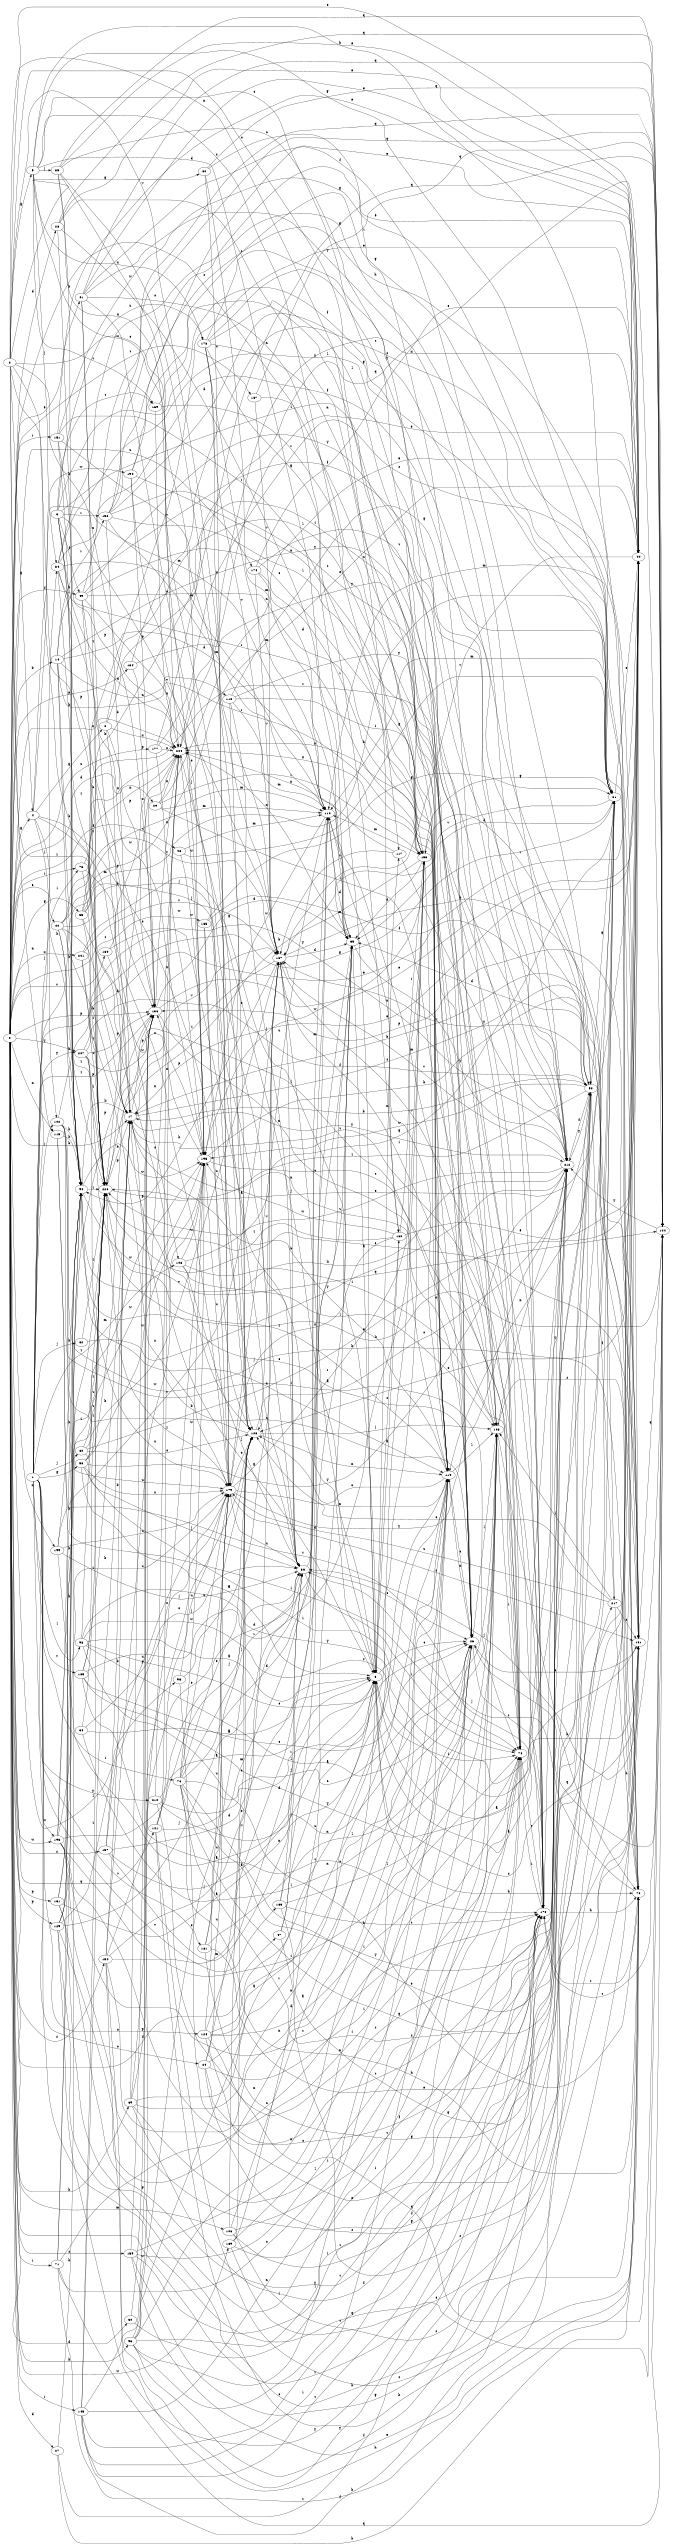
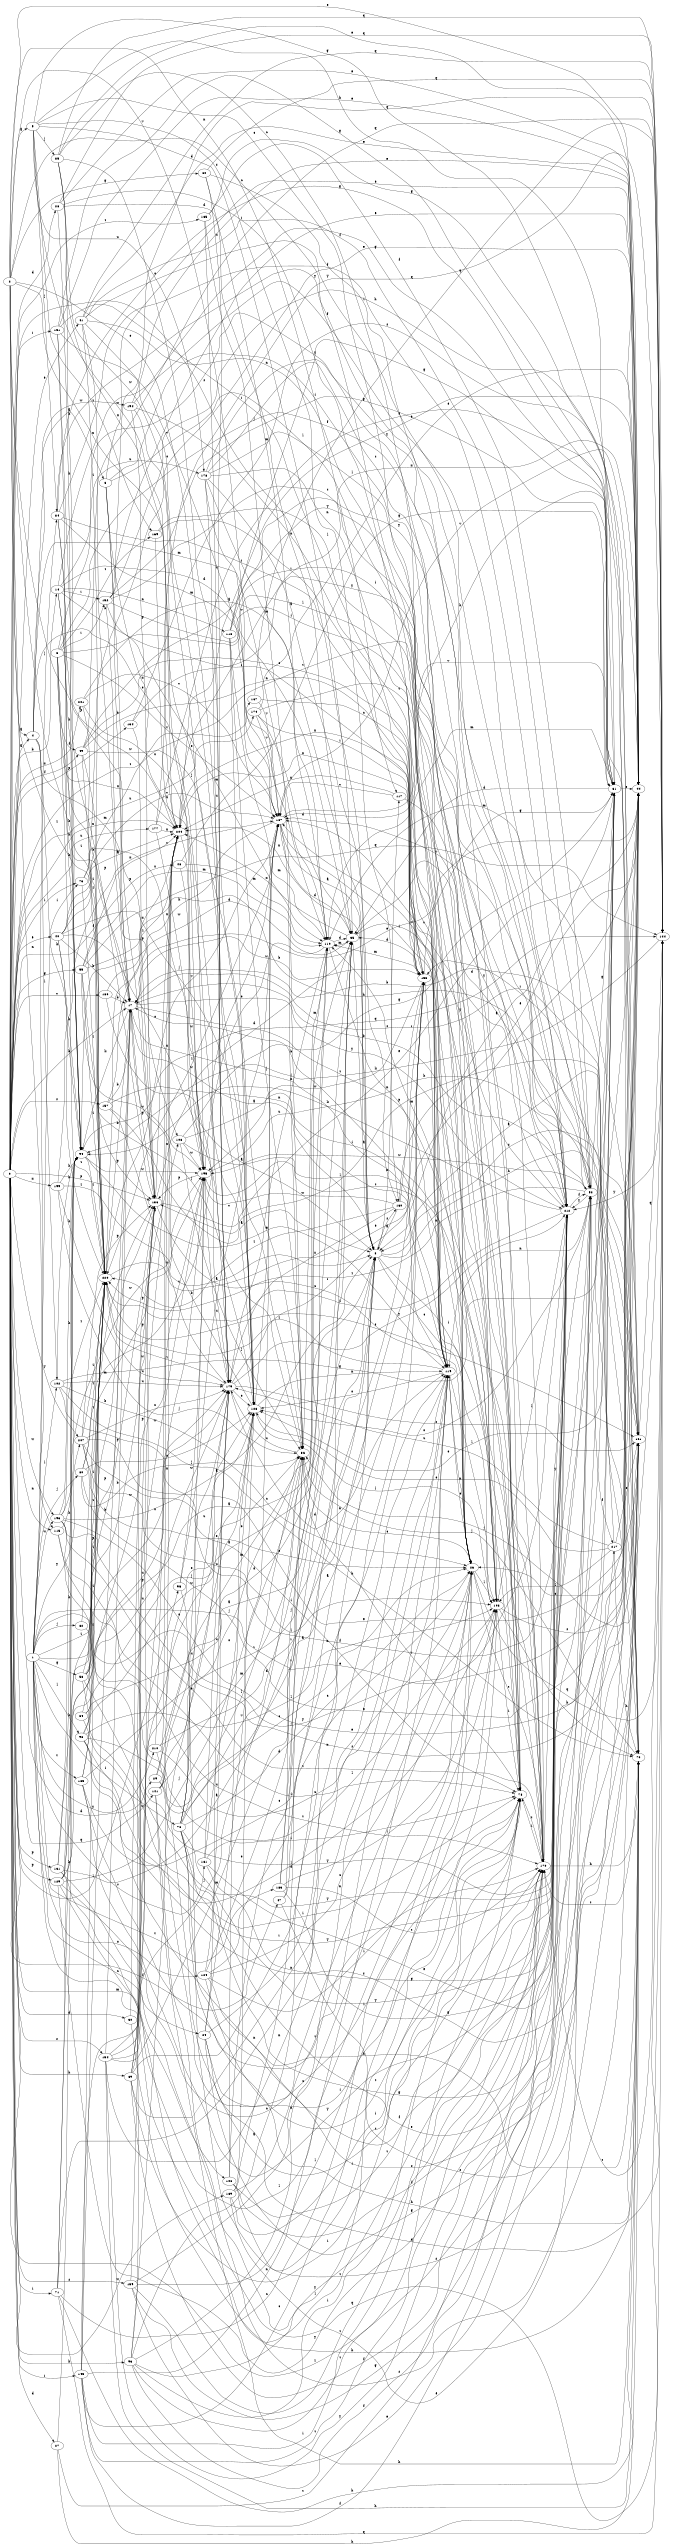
(346, 489) -> (563, 187)
